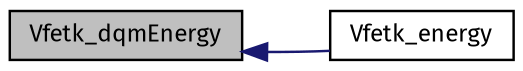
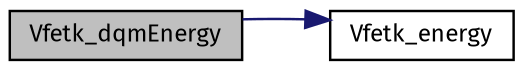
(299, 52) -> (274, 19)
